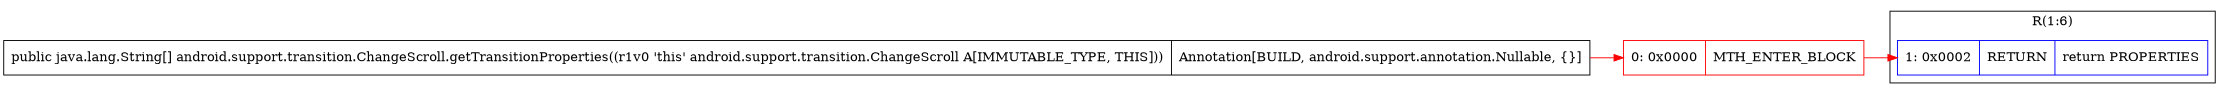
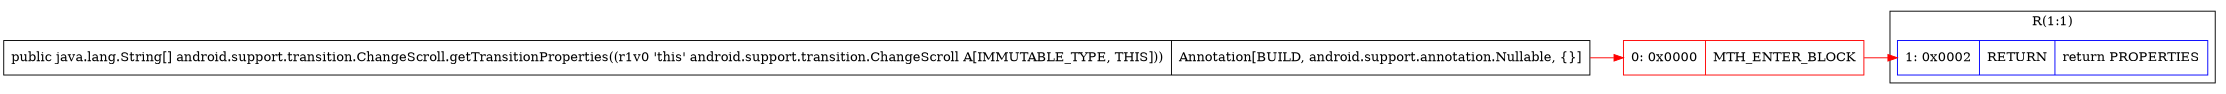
(2053, 22) -> (2053, 22)
